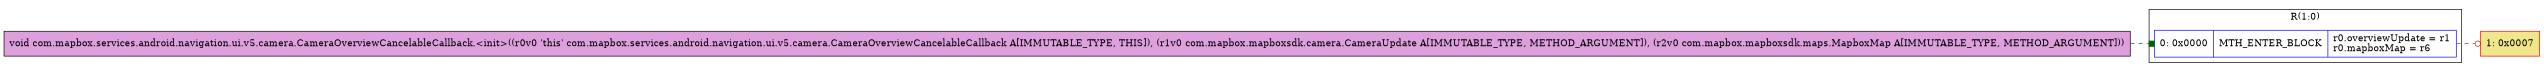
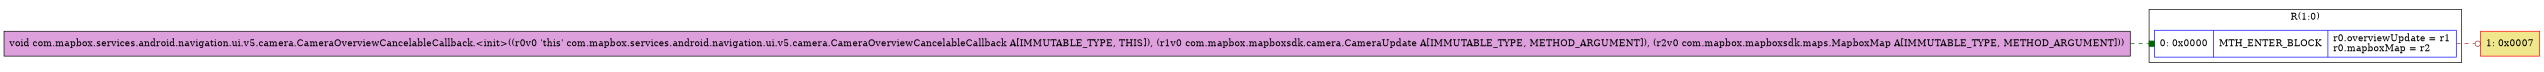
(2382, 48) -> (2382, 48)
